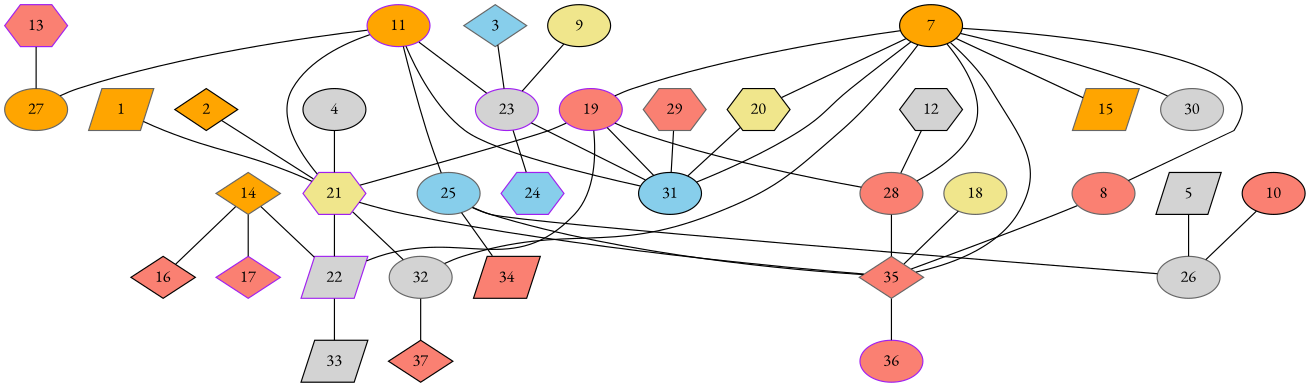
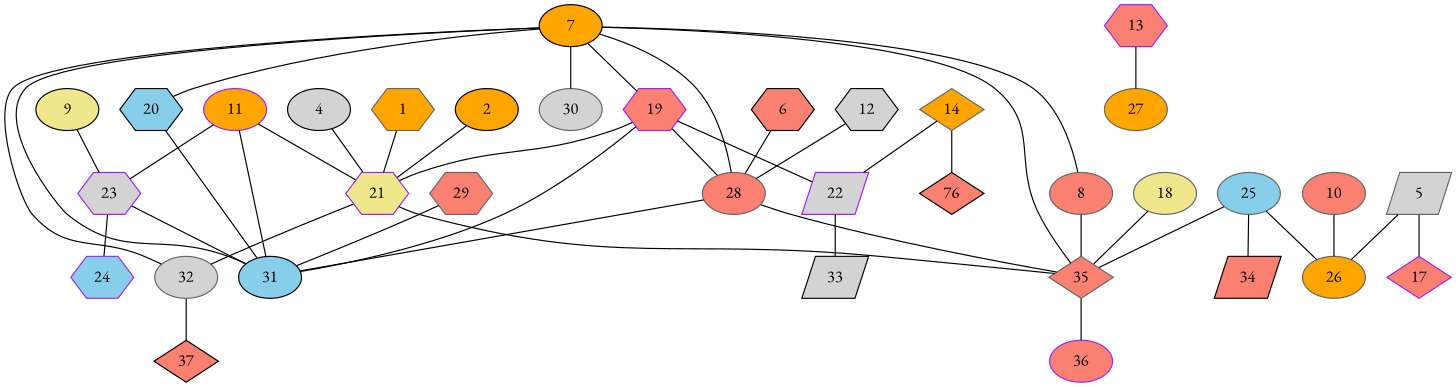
(495, 26) -> none
(212, 55) -> none
(121, 110) -> (403, 110)
(206, 110) -> (487, 110)
(420, 110) -> none
(507, 110) -> (109, 193)
(591, 110) -> (655, 110)
(759, 110) -> (151, 110)
none -> (783, 110)
(1106, 110) -> none
(1189, 193) -> (1419, 193)
(1274, 193) -> (1334, 193)
(248, 236) -> (1419, 236)
(334, 236) -> none
none -> (482, 239)
(163, 277) -> (952, 193)
(1189, 277) -> (1334, 277)
